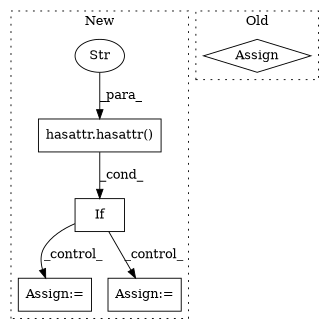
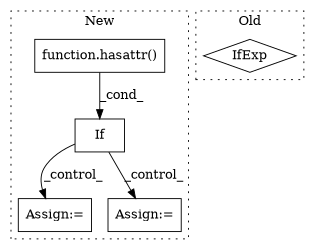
(100, 56) -> none
(257, 56) -> (250, 56)
(100, 135) -> (100, 56)
